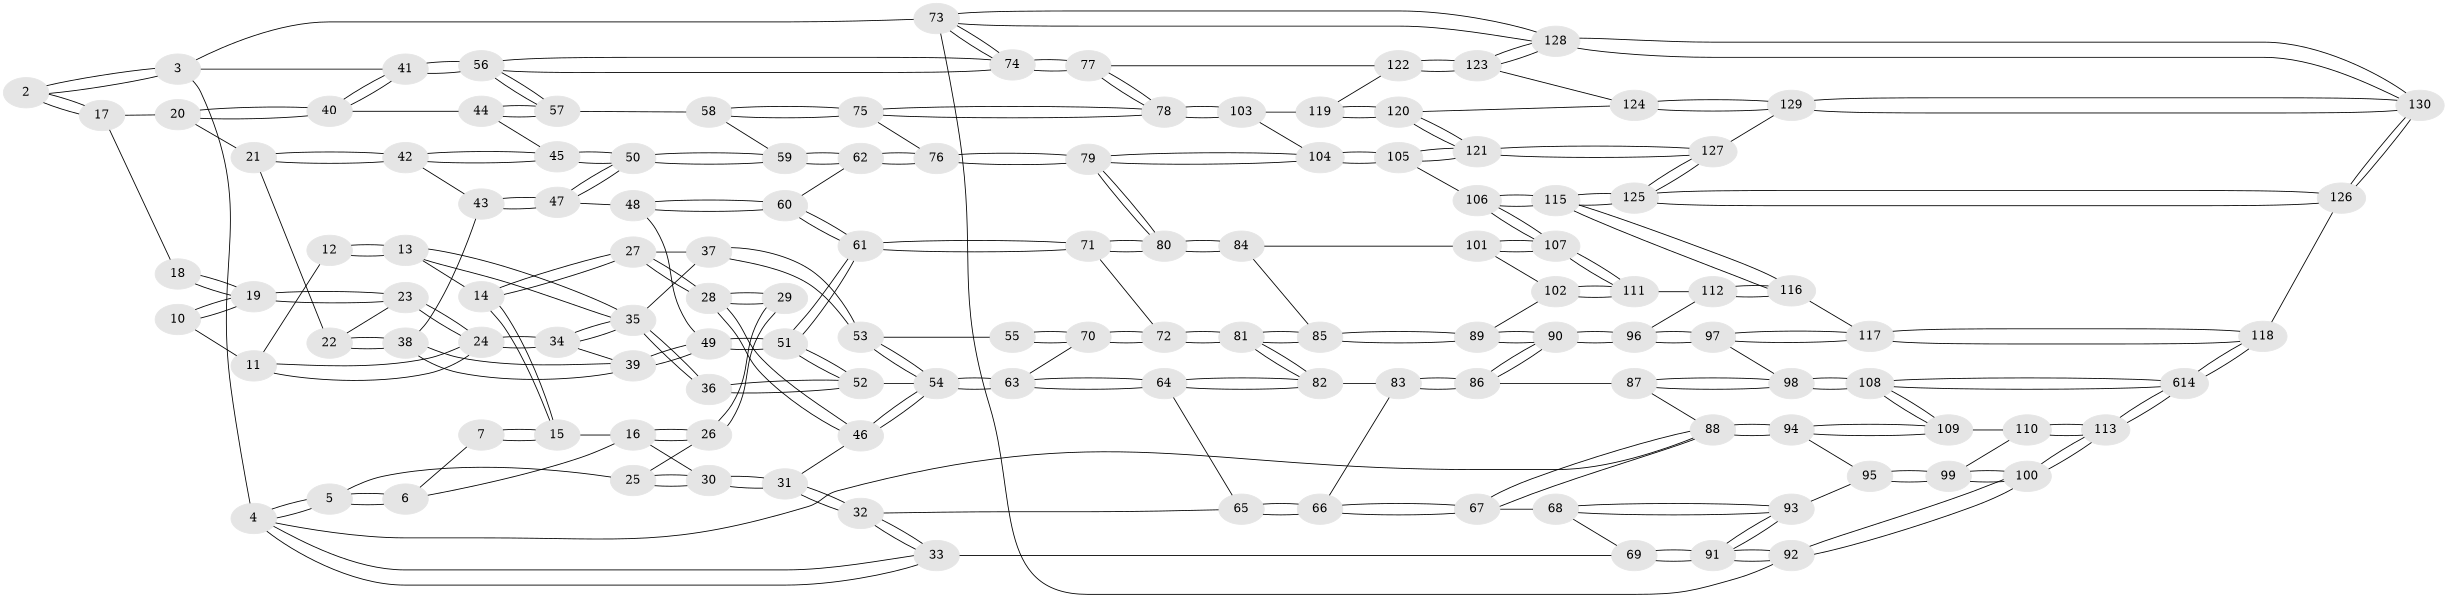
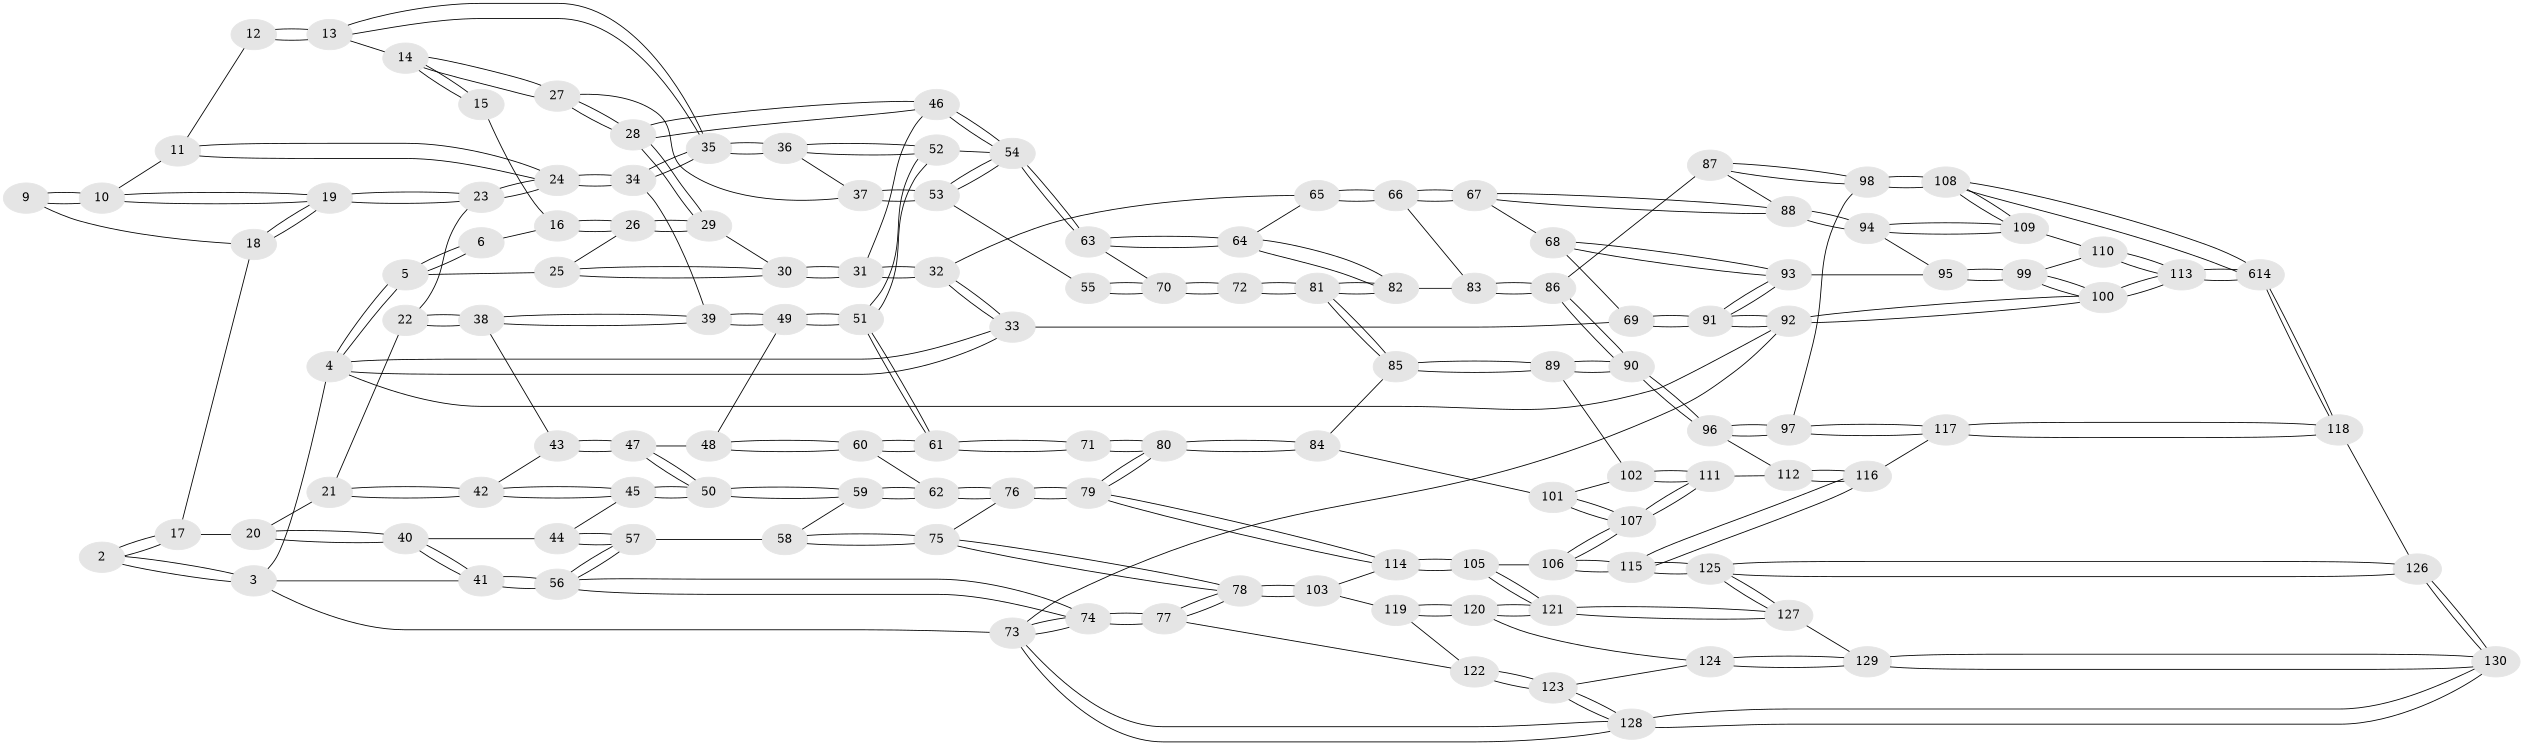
(1320, 158) -> (1396, 565)
none -> (26, 198)
(668, 289) -> (823, 172)
(1126, 292) -> none
(481, 435) -> none
(666, 455) -> (747, 249)
(981, 462) -> (1066, 406)
